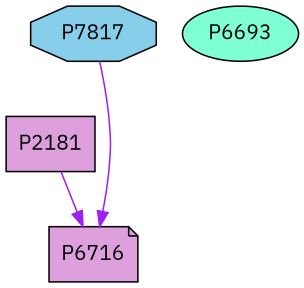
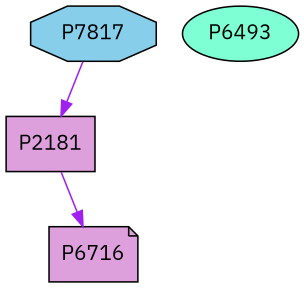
(241, 34) -> (241, 34)
(110, 136) -> (75, 82)
